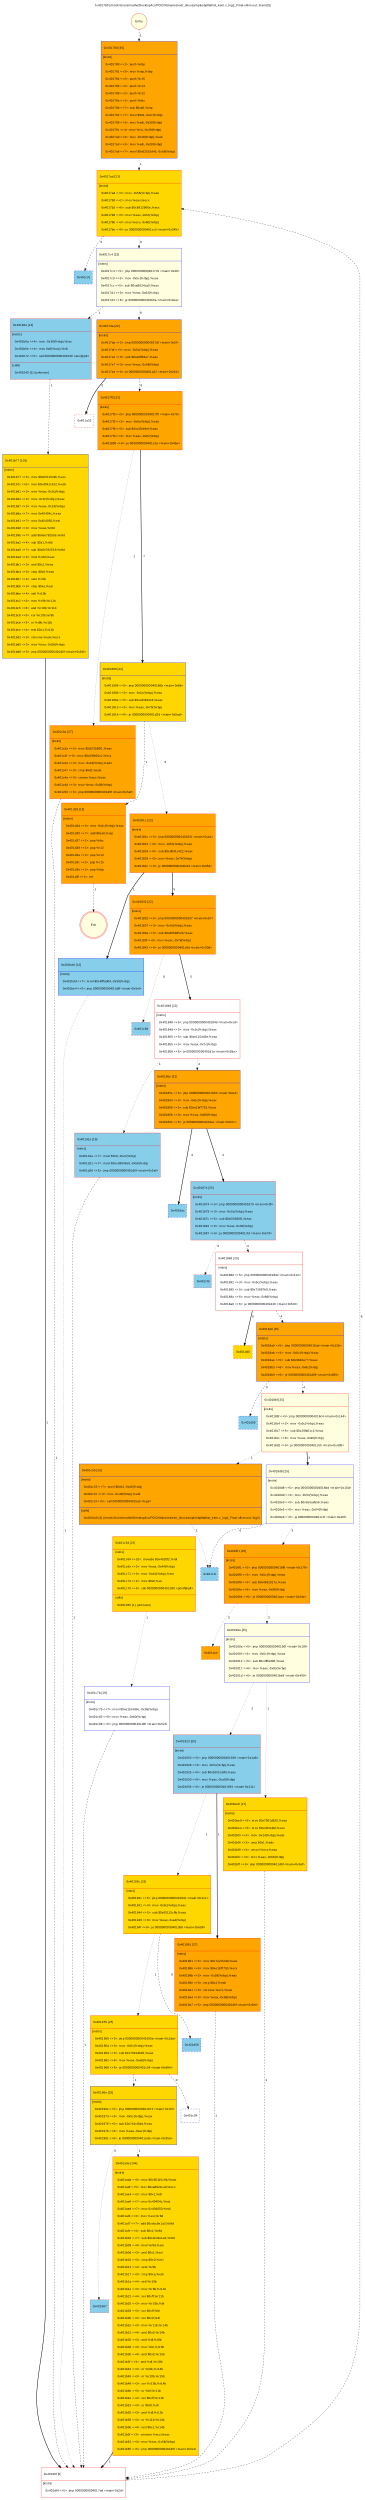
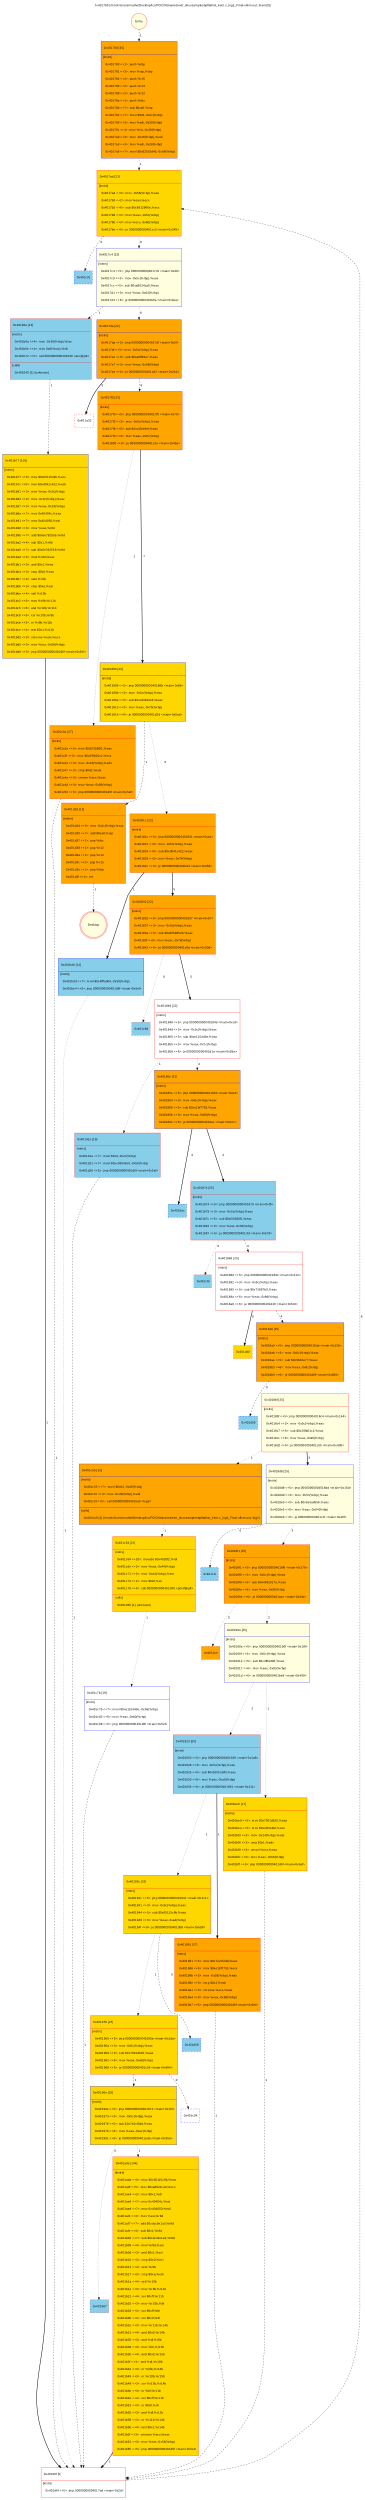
(94, 925) -> (94, 925)
(302, 1386) -> none
(201, 1544) -> (163, 1529)
